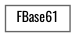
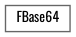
(38, 19) -> (38, 19)
